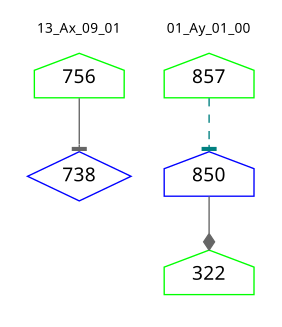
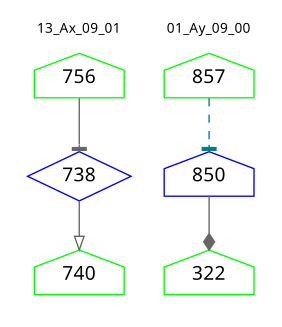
(209, 29) -> (209, 29)
none -> (79, 275)
